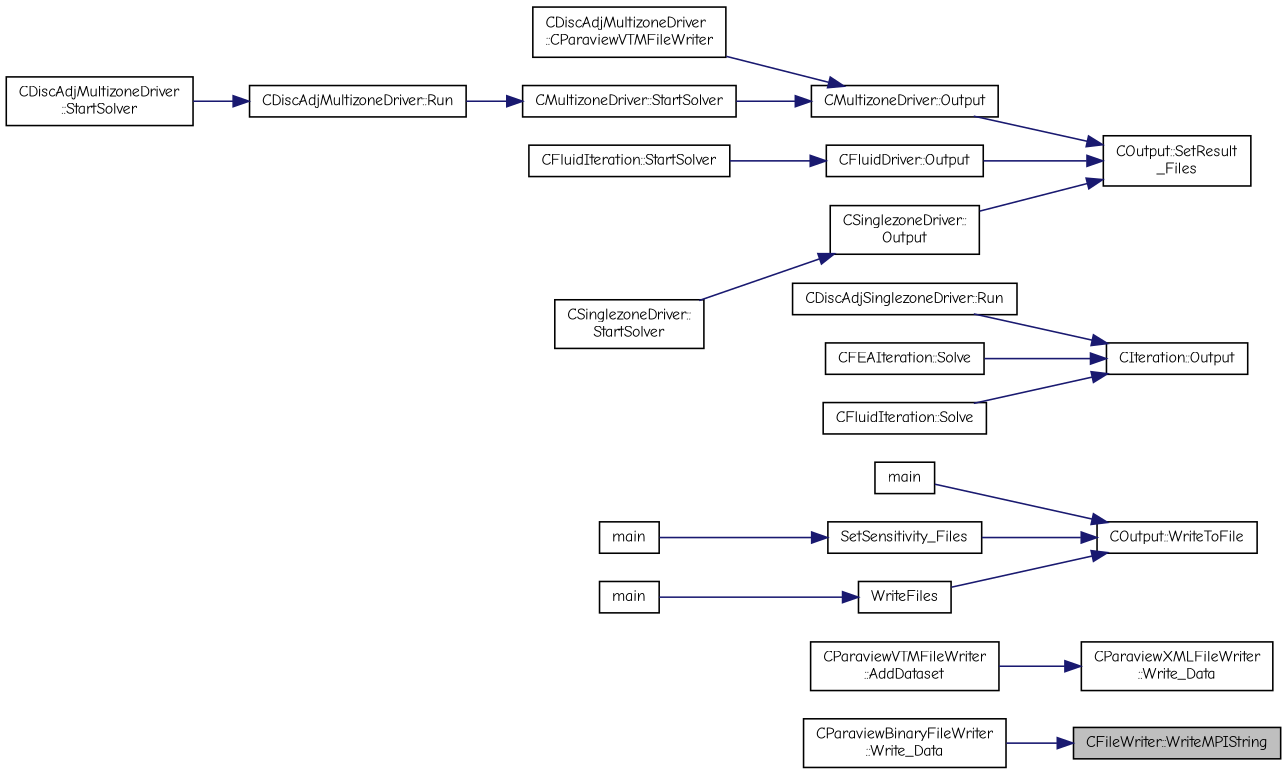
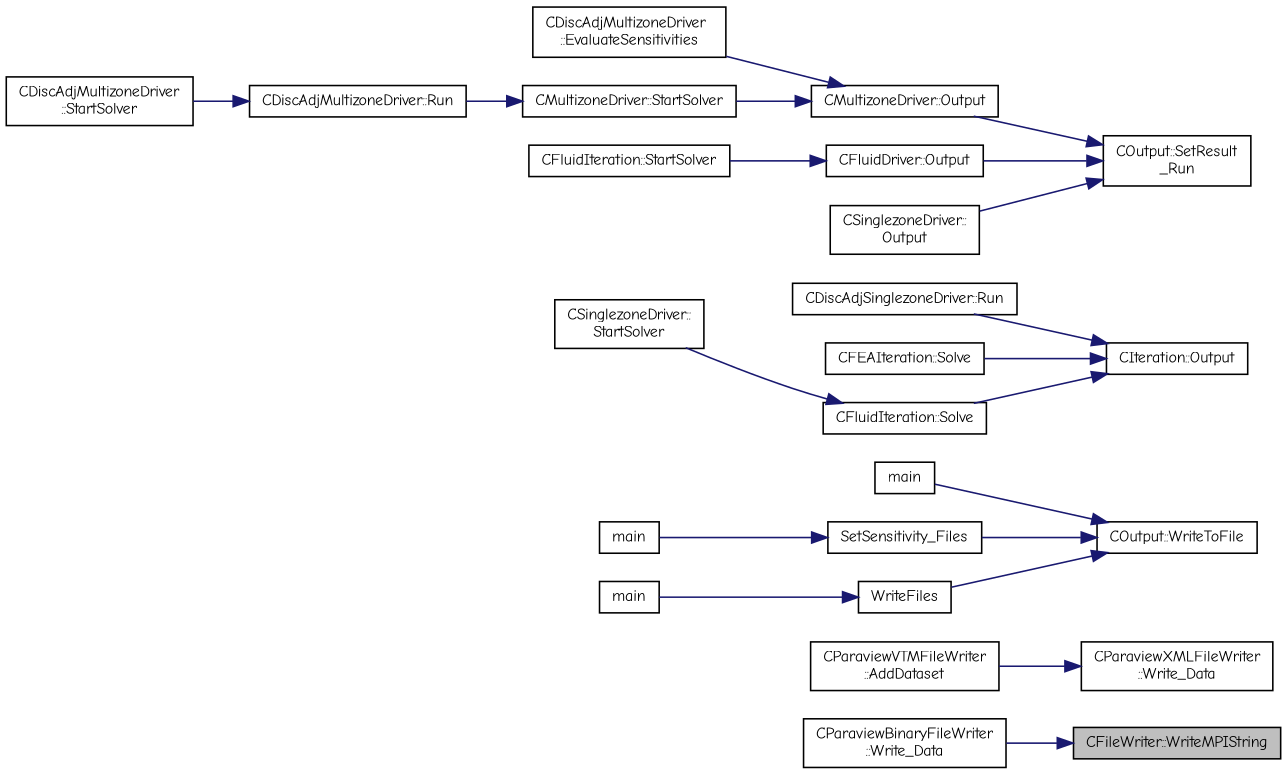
(629, 32) -> (629, 32)
(1177, 161) -> (1177, 161)
(759, 280) -> (756, 375)
